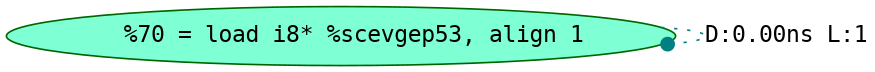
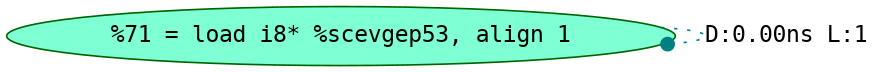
(341, 36) -> (341, 36)
